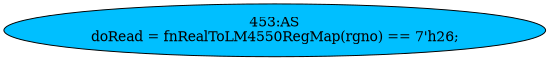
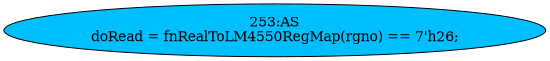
(275, 30) -> (275, 30)
